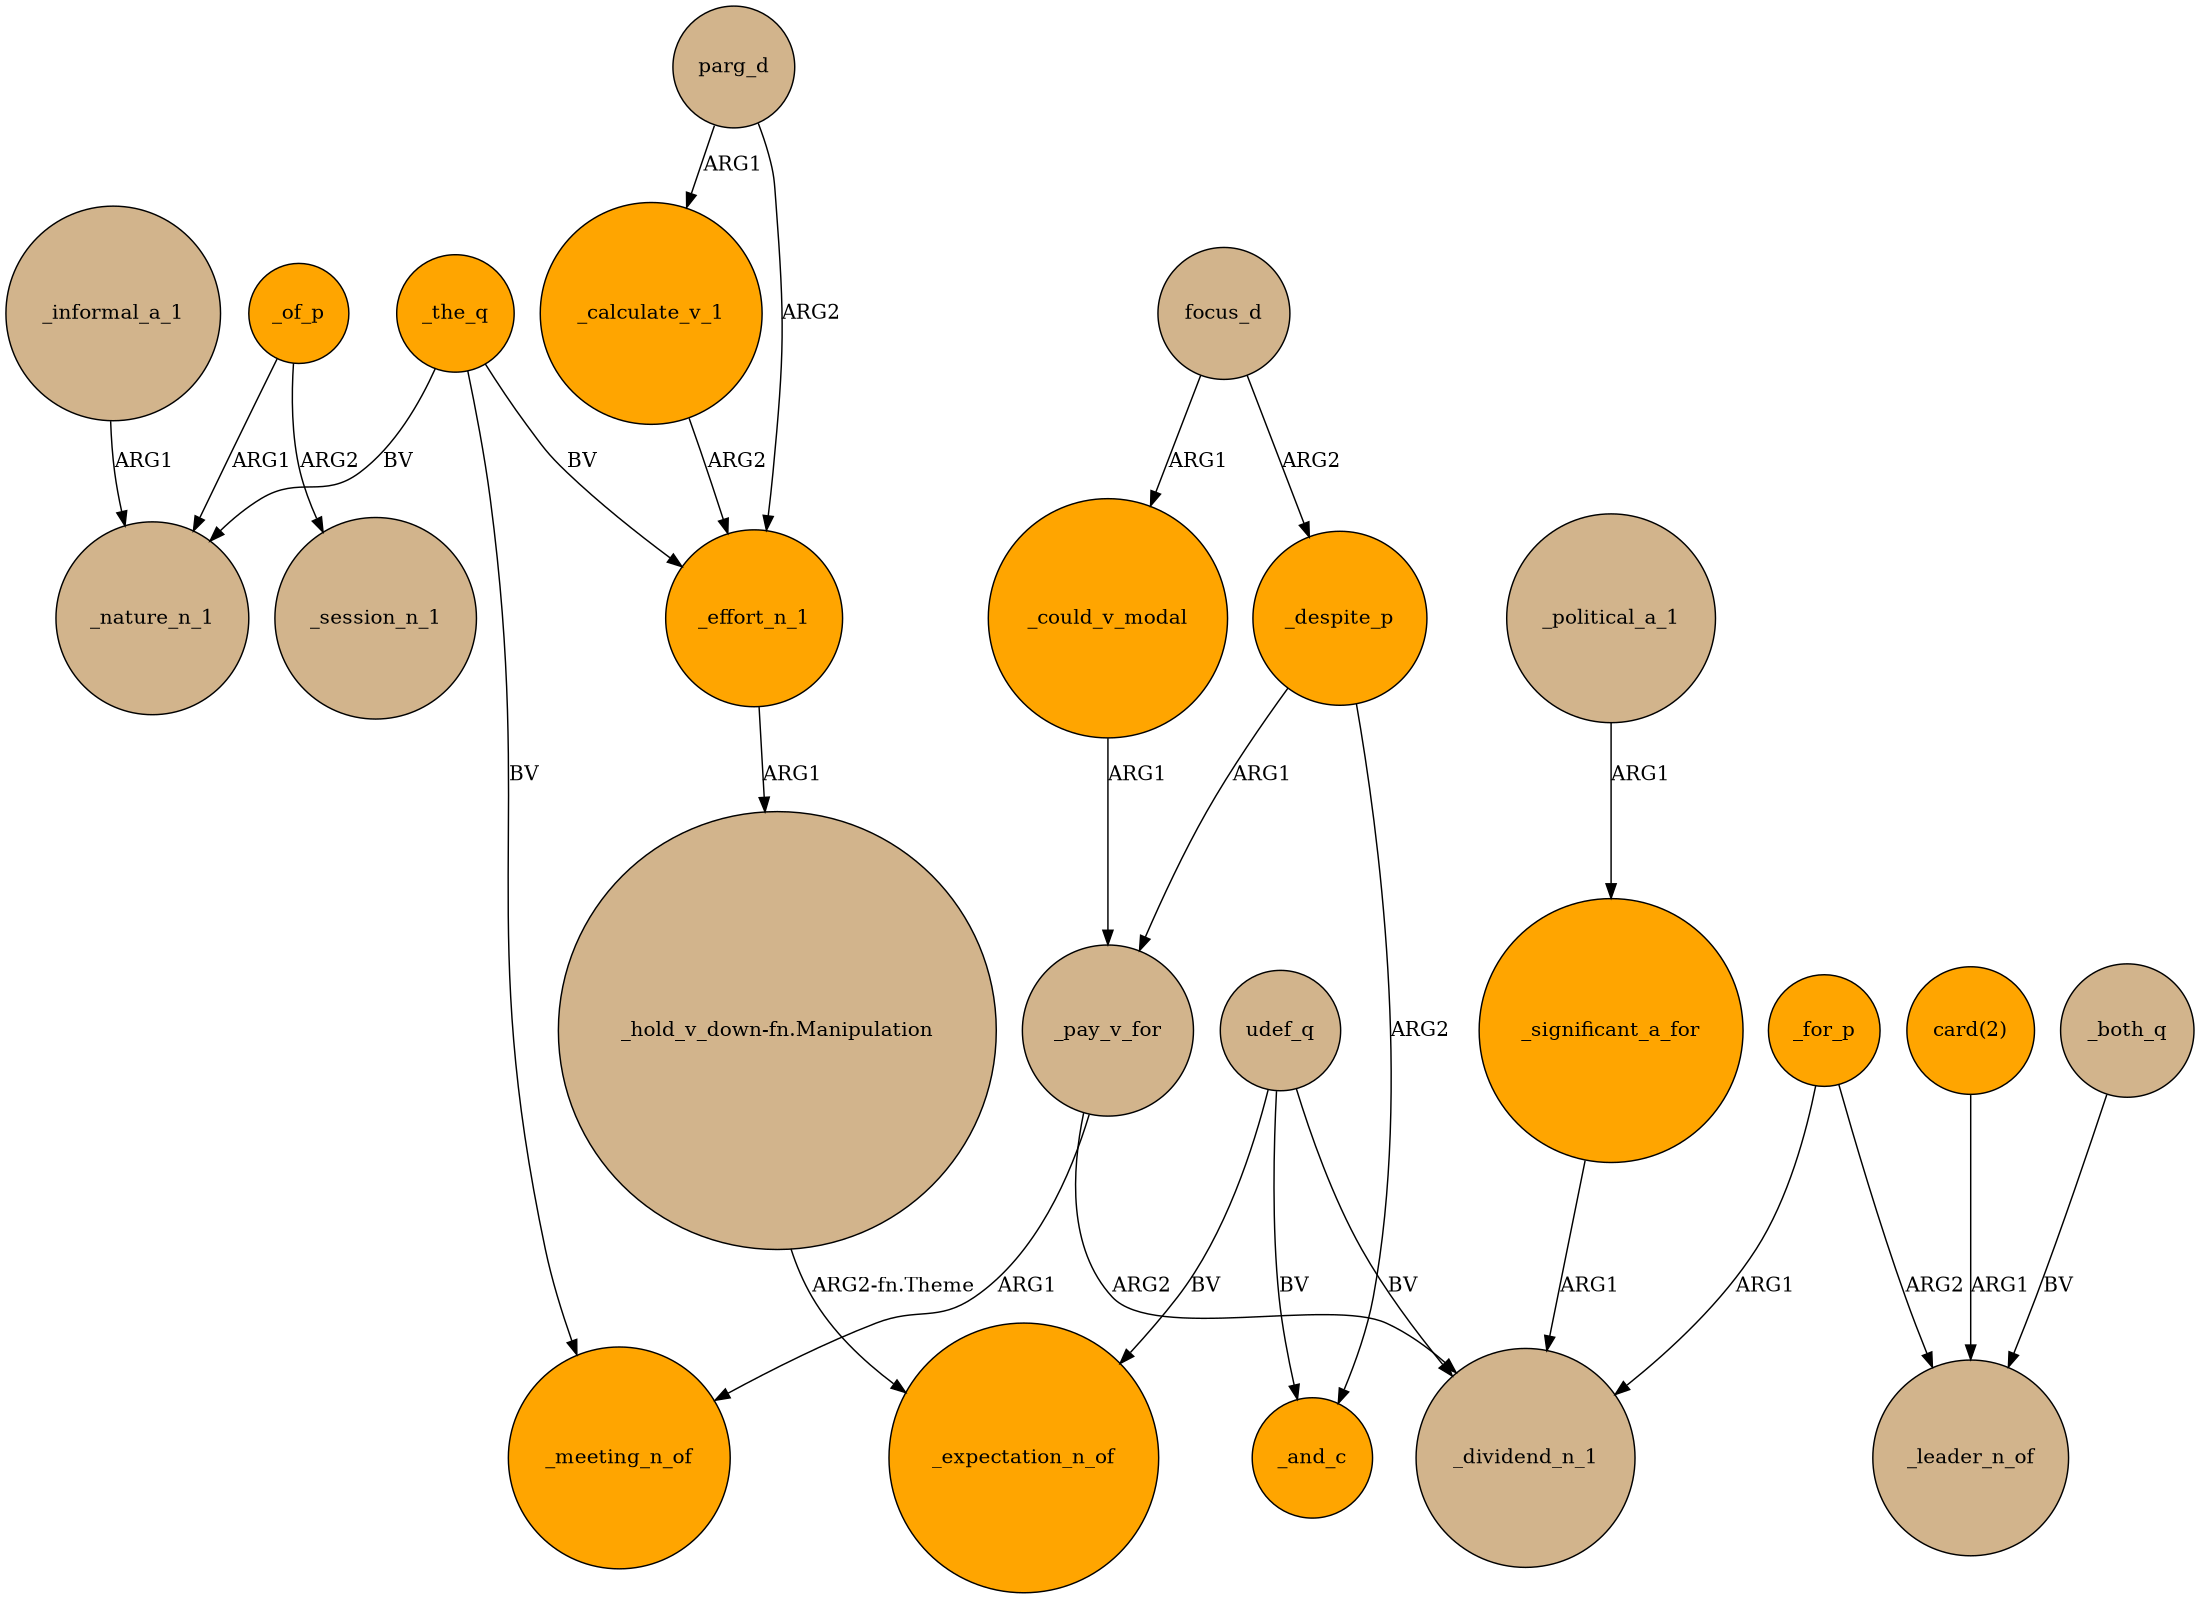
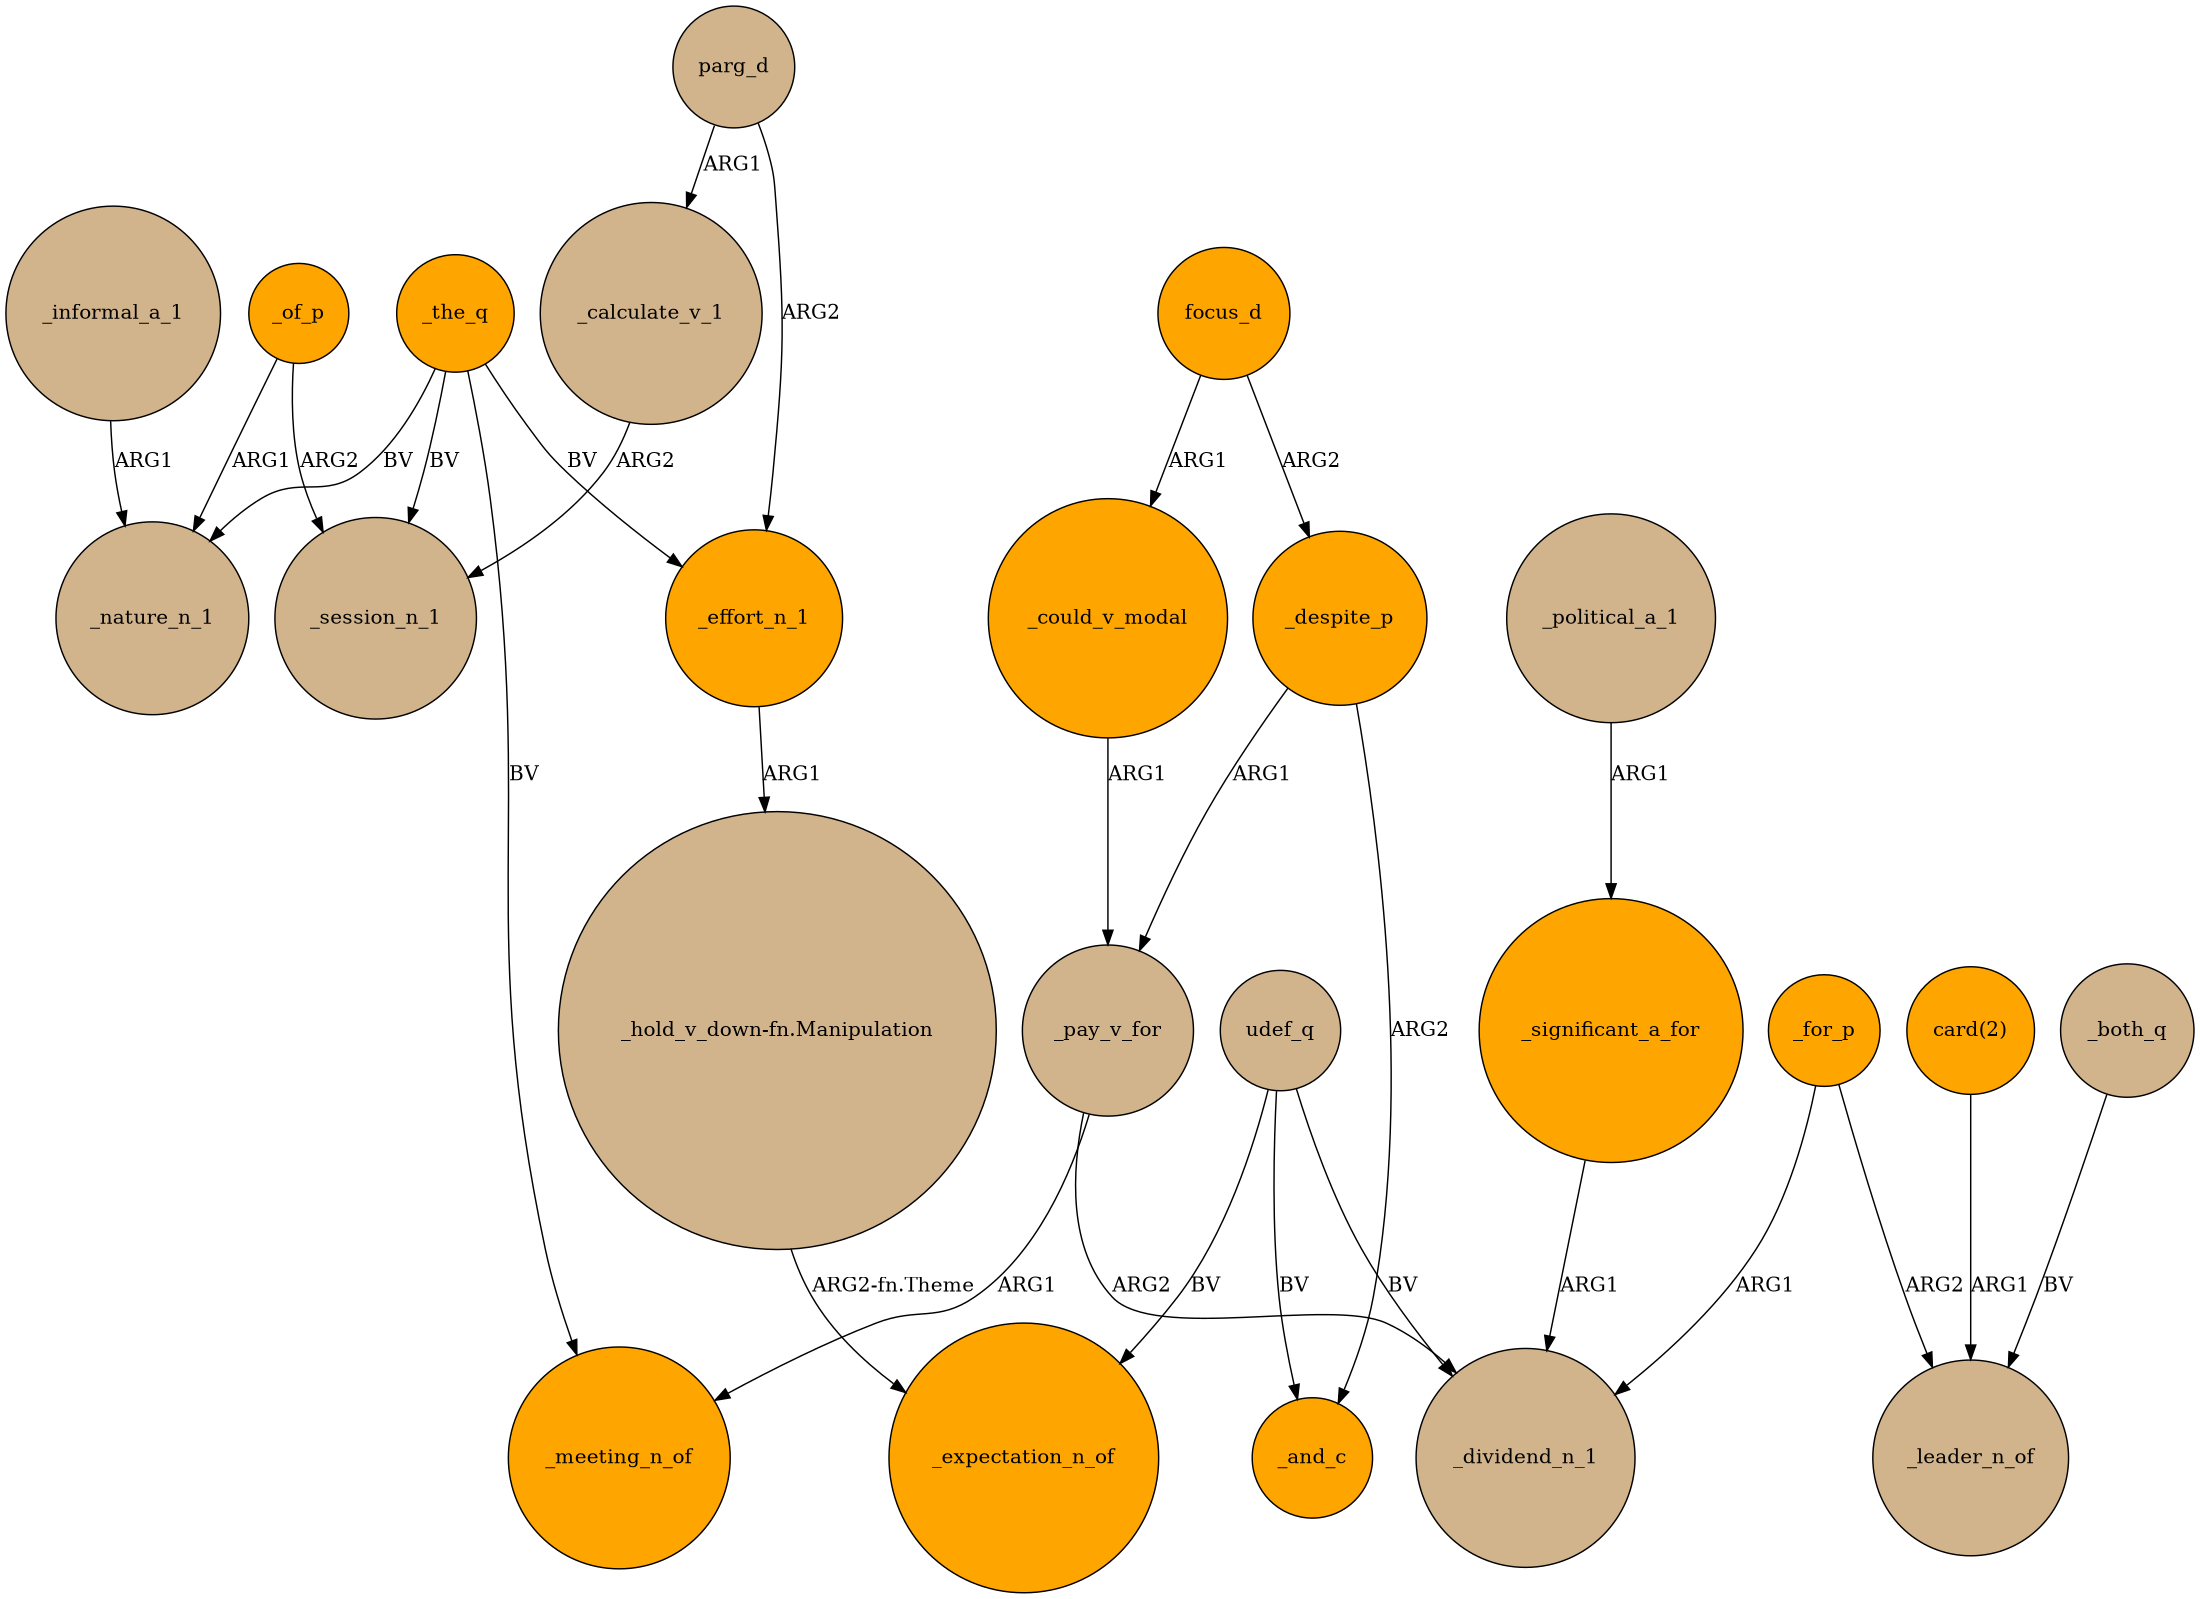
(651, 313) -> (651, 313)
(1224, 313) -> (1224, 313)
none -> (431, 440)
(707, 469) -> (569, 510)
